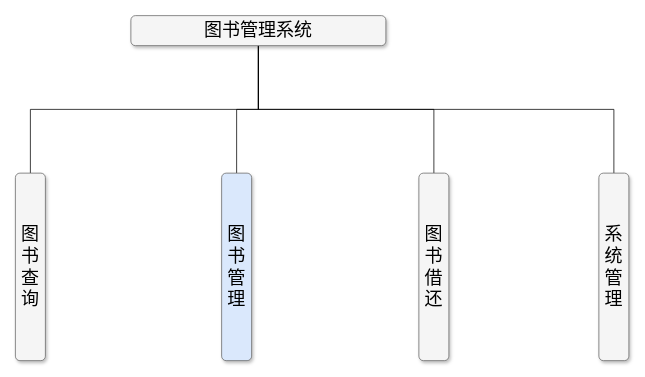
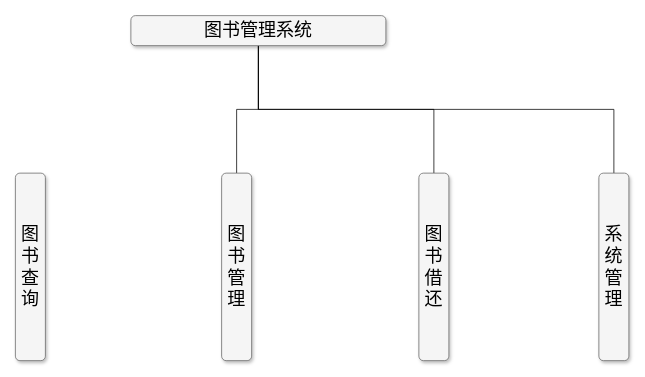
(101, 109) -> none
(237, 267) -> (237, 267)
